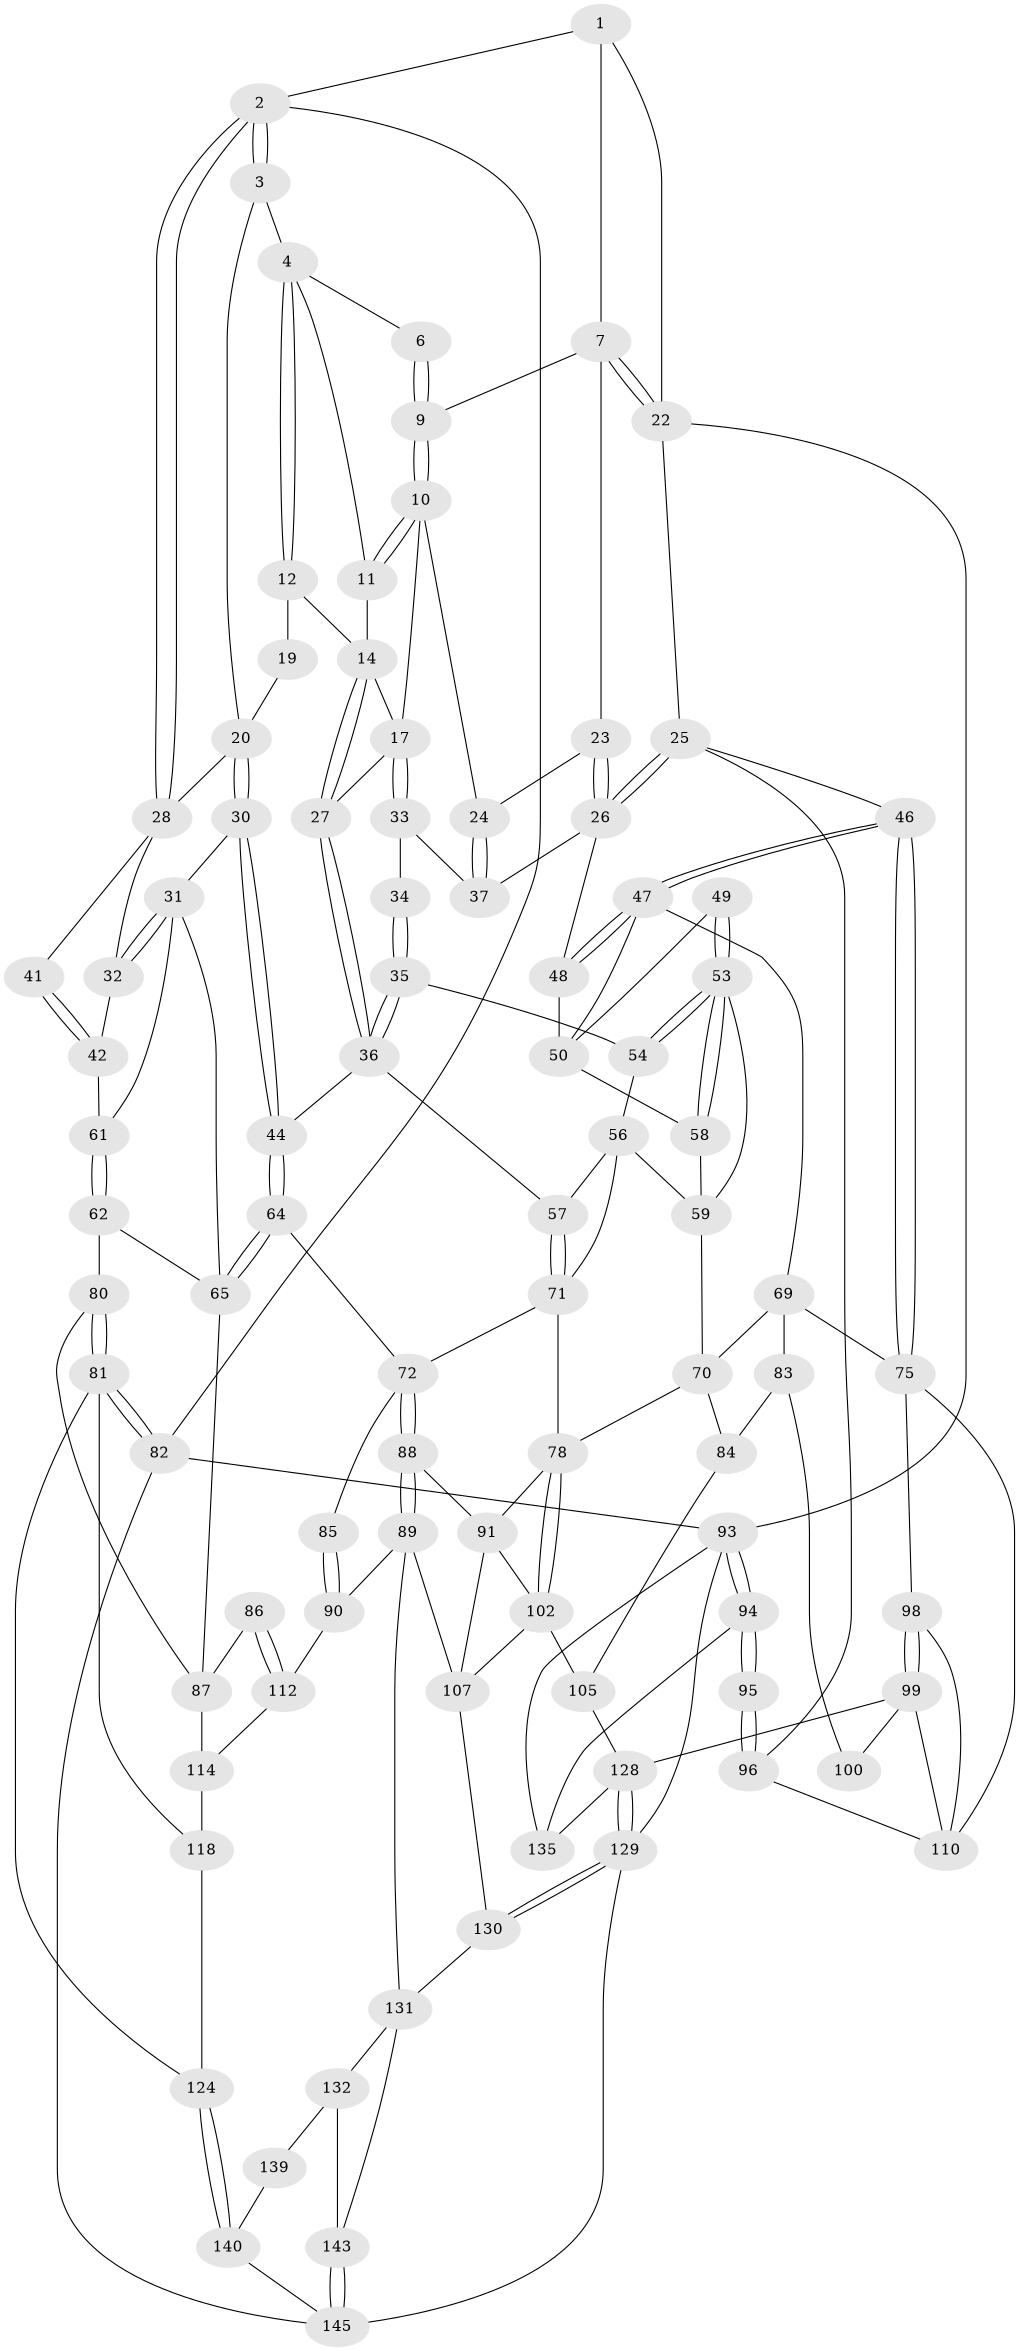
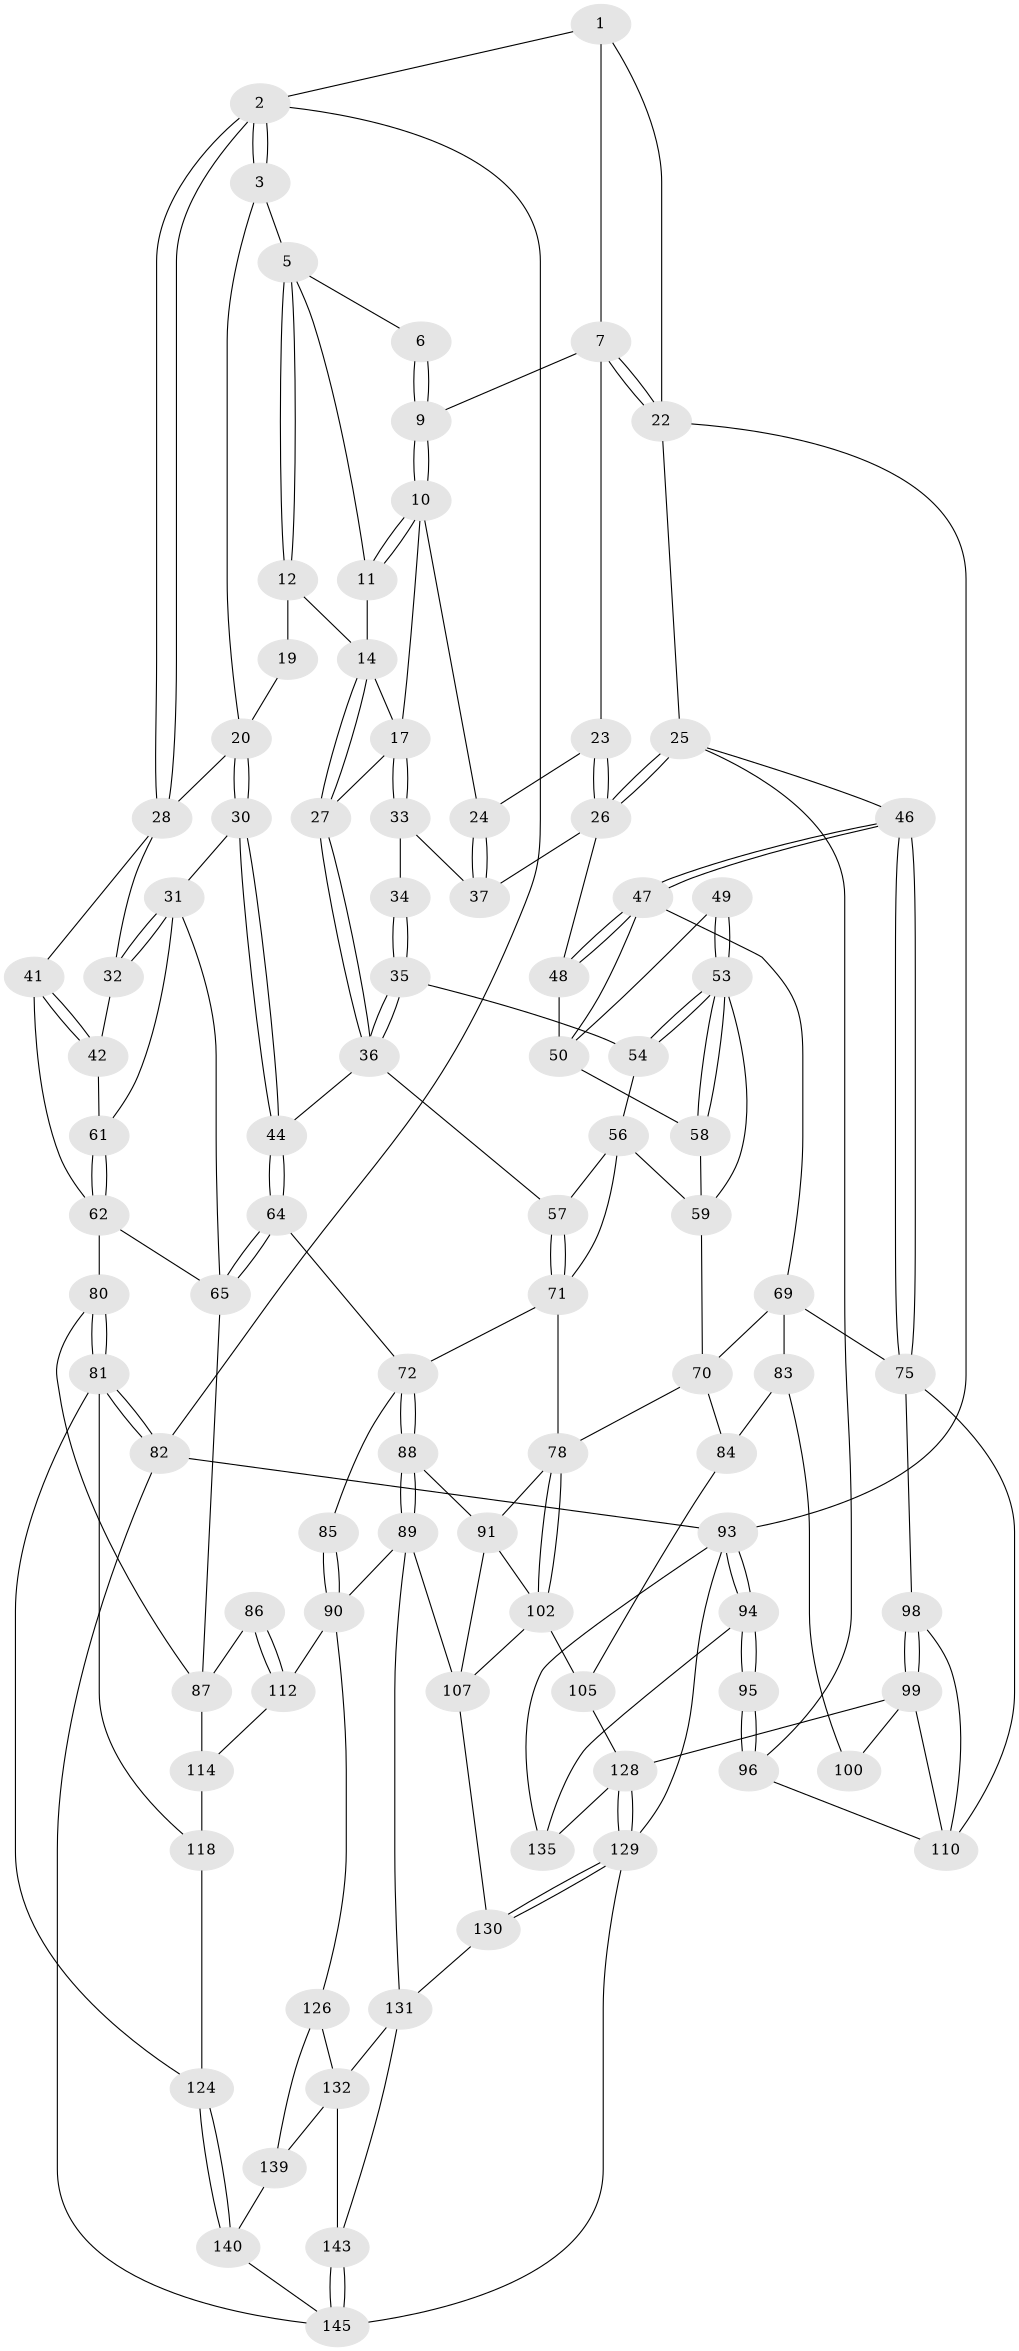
(288, 262) -> (288, 262)
none -> (45, 1102)
none -> (318, 2009)
